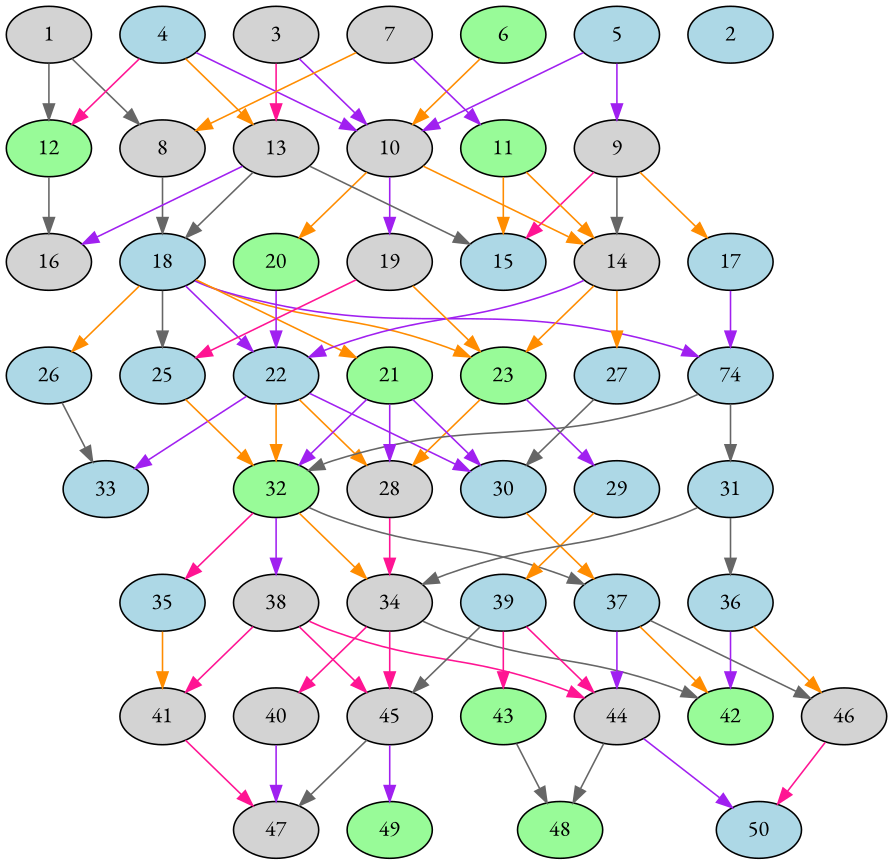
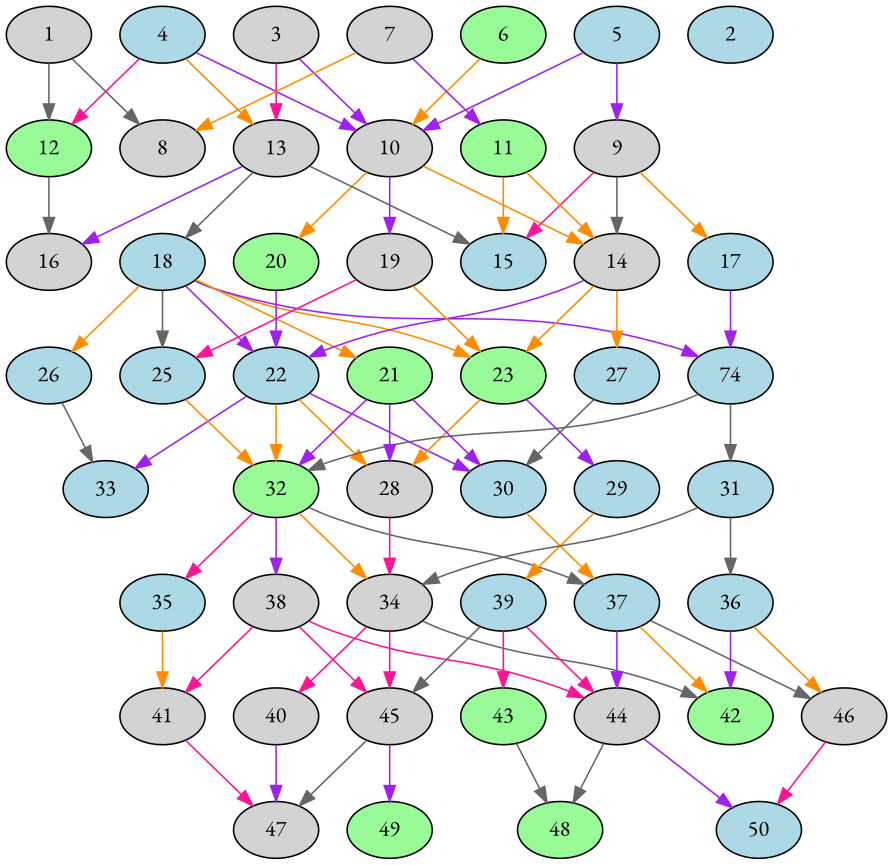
(163, 194) -> none
